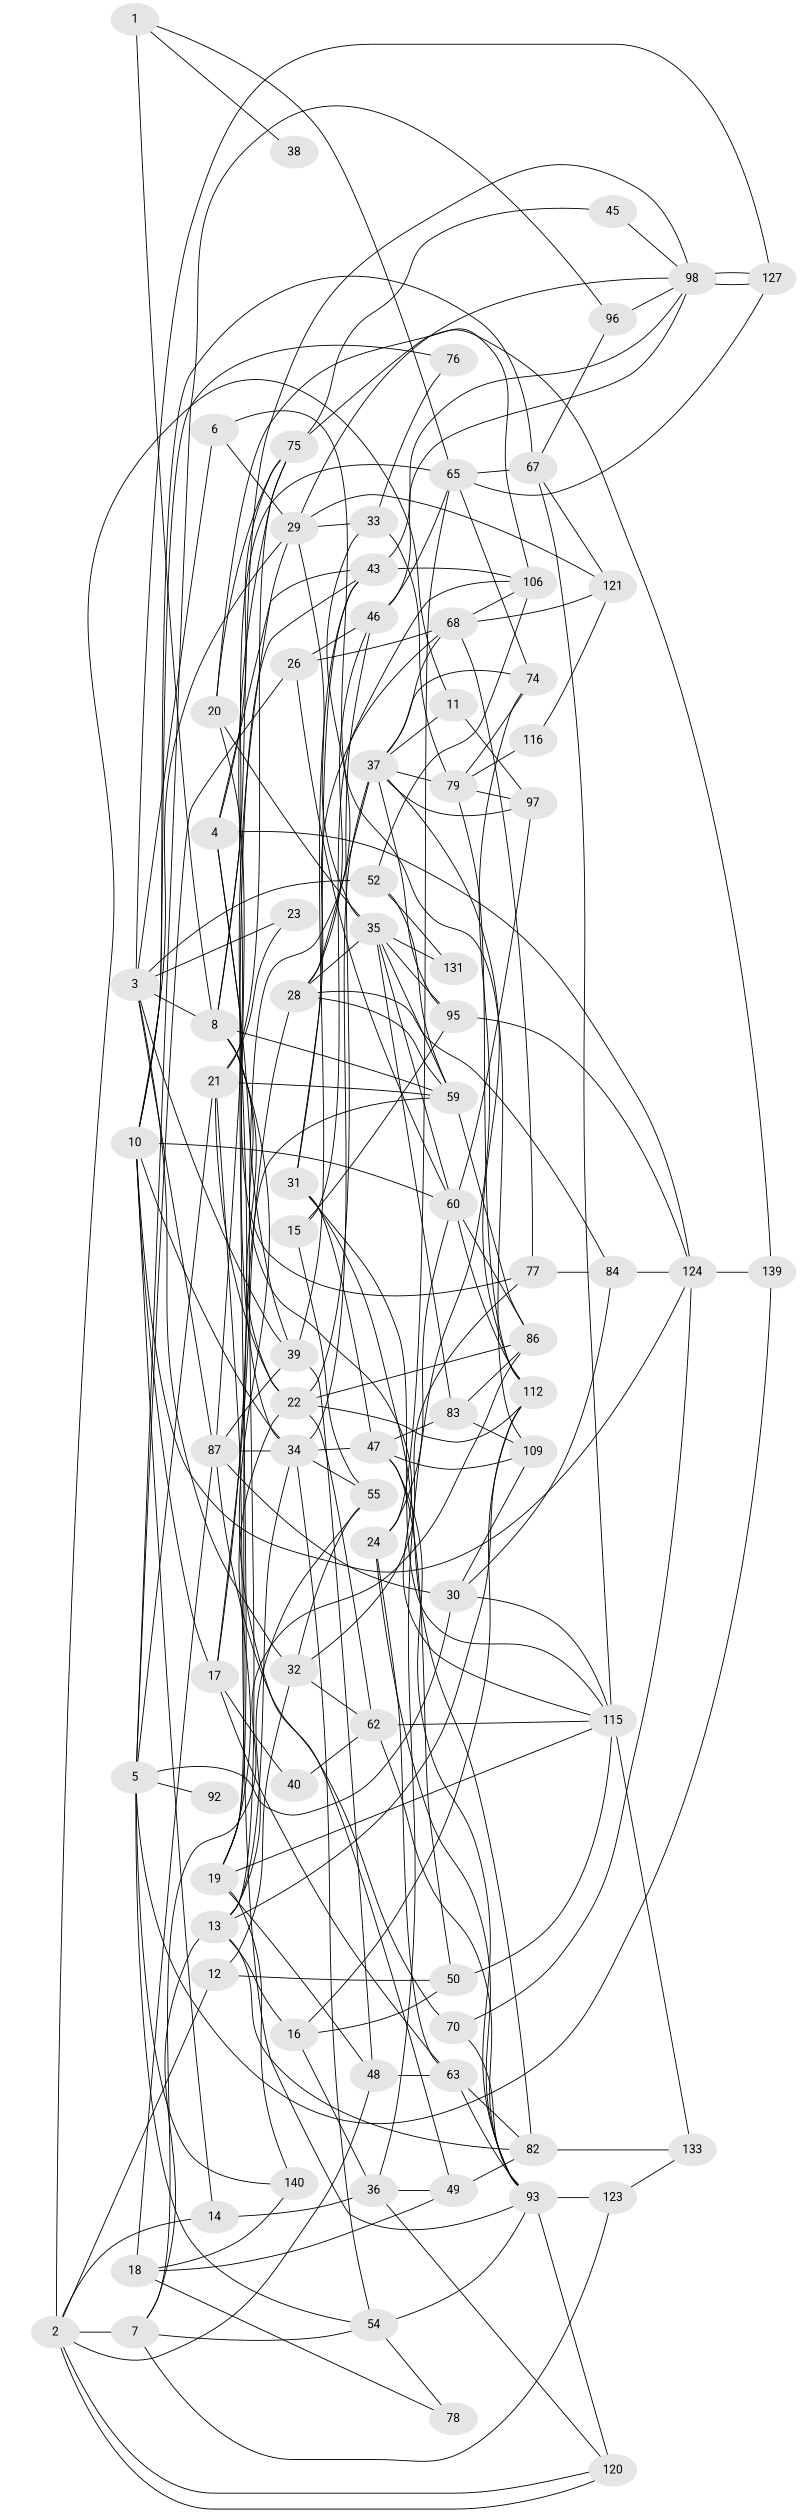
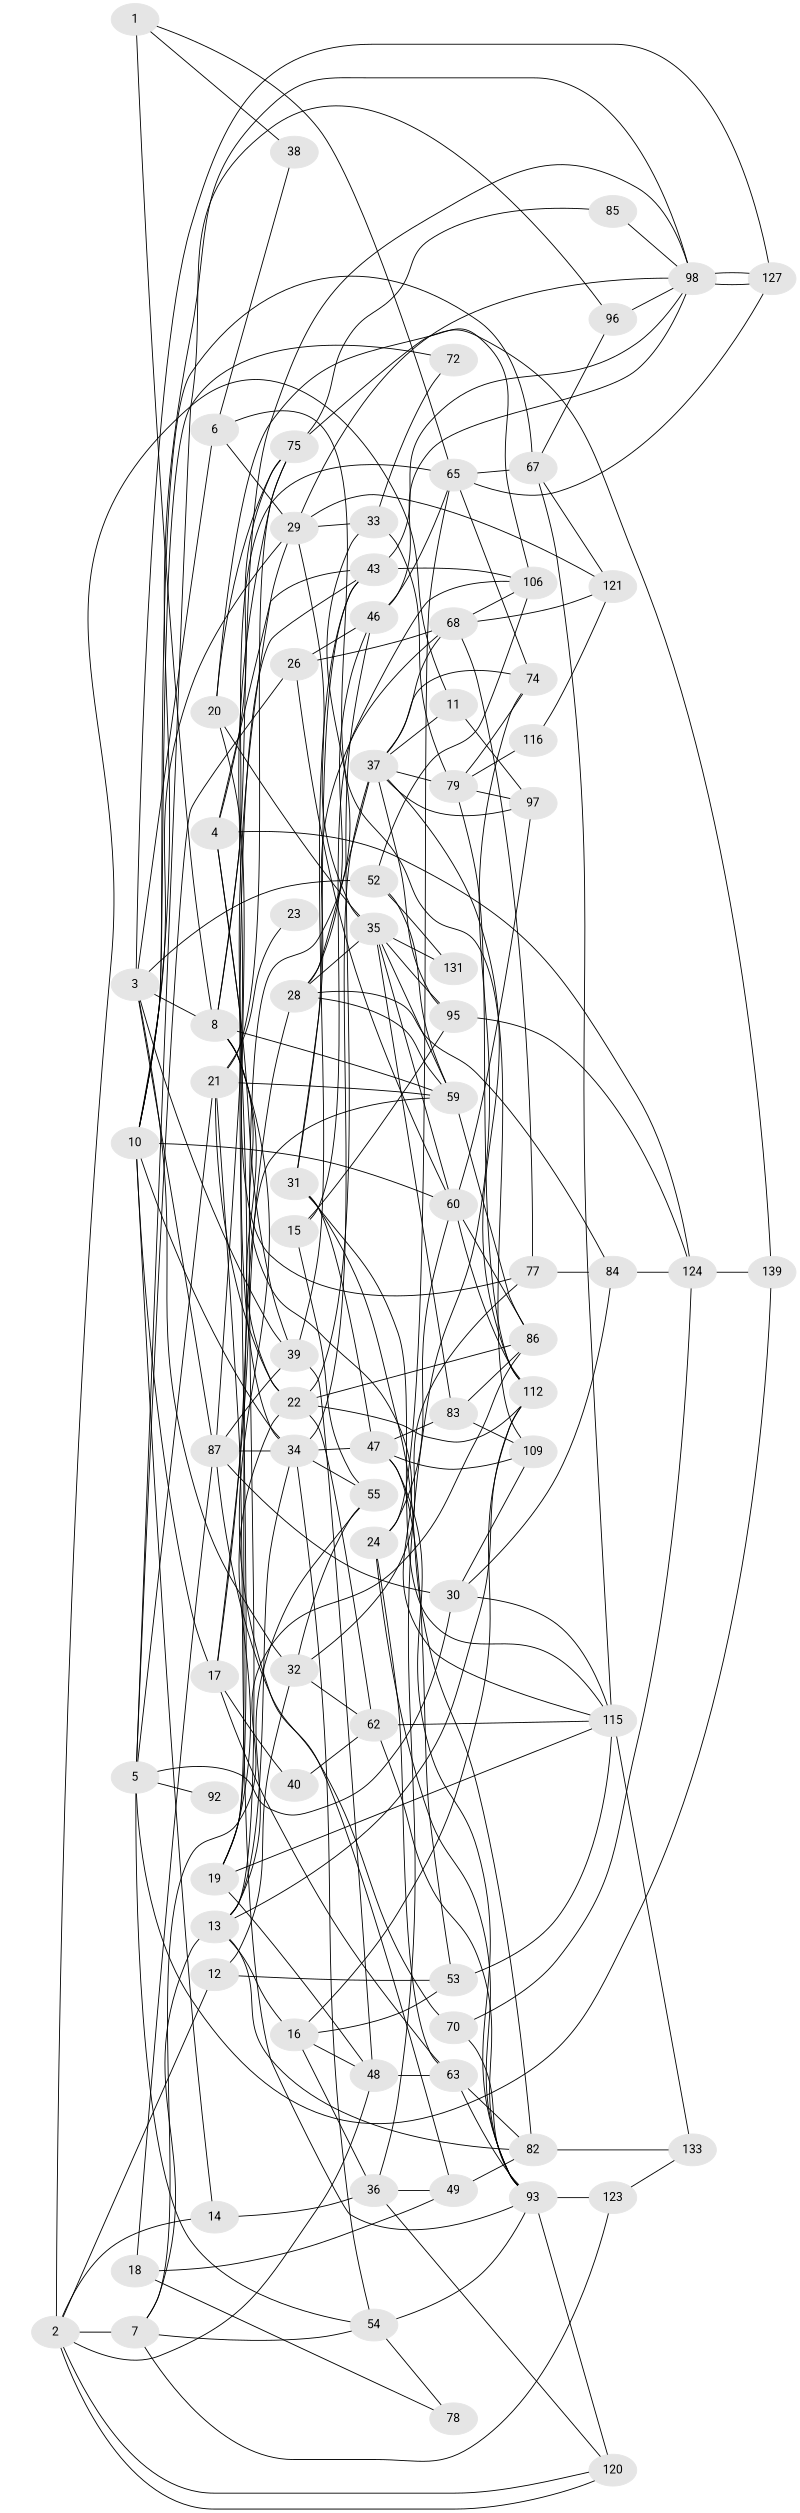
(613, 211) -> (613, 211)
none -> (255, 291)
(454, 360) -> (454, 360)
(215, 950) -> none
(282, 1548) -> (189, 344)
(454, 1980) -> (454, 1980)
none -> (328, 2052)
(294, 2183) -> none
